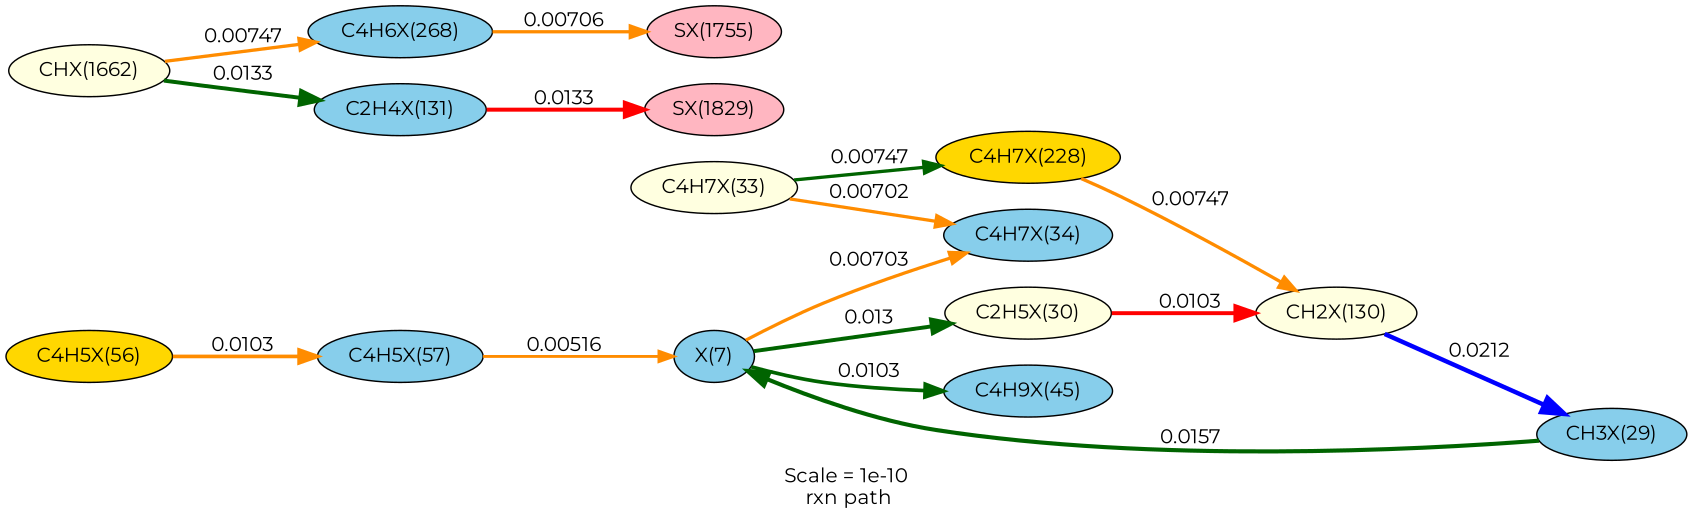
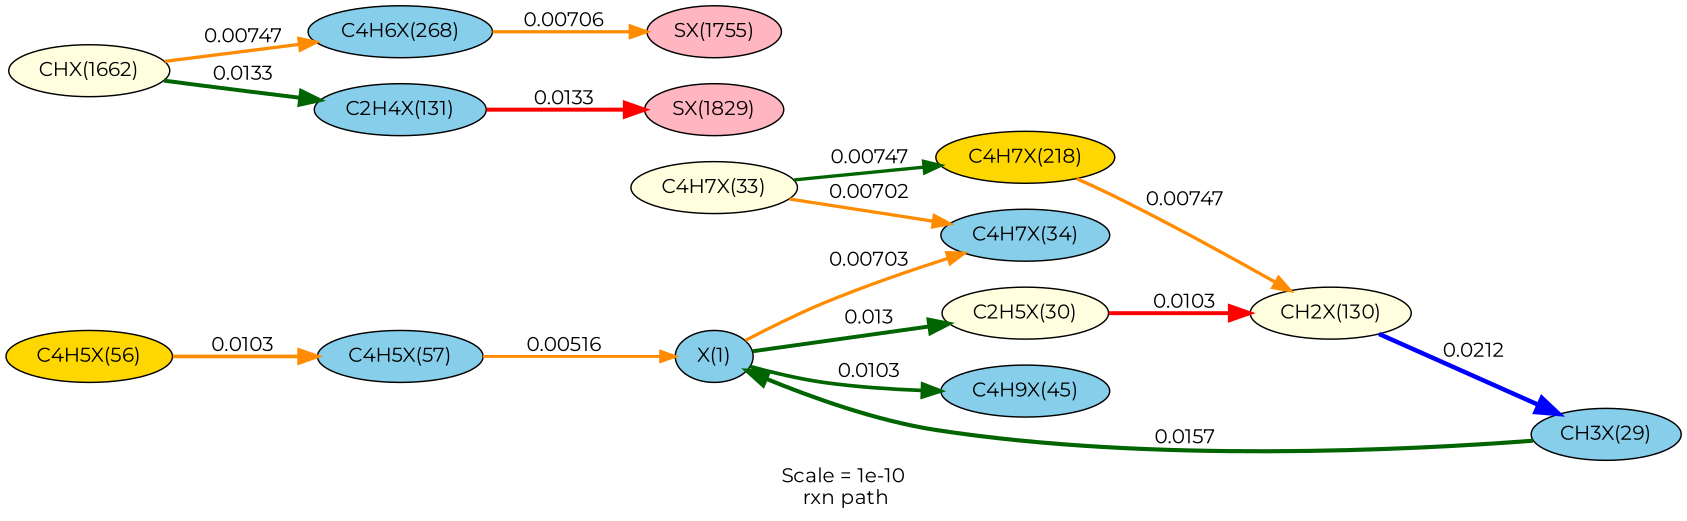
(1028, 157) -> (1025, 157)
(714, 356) -> (714, 356)
